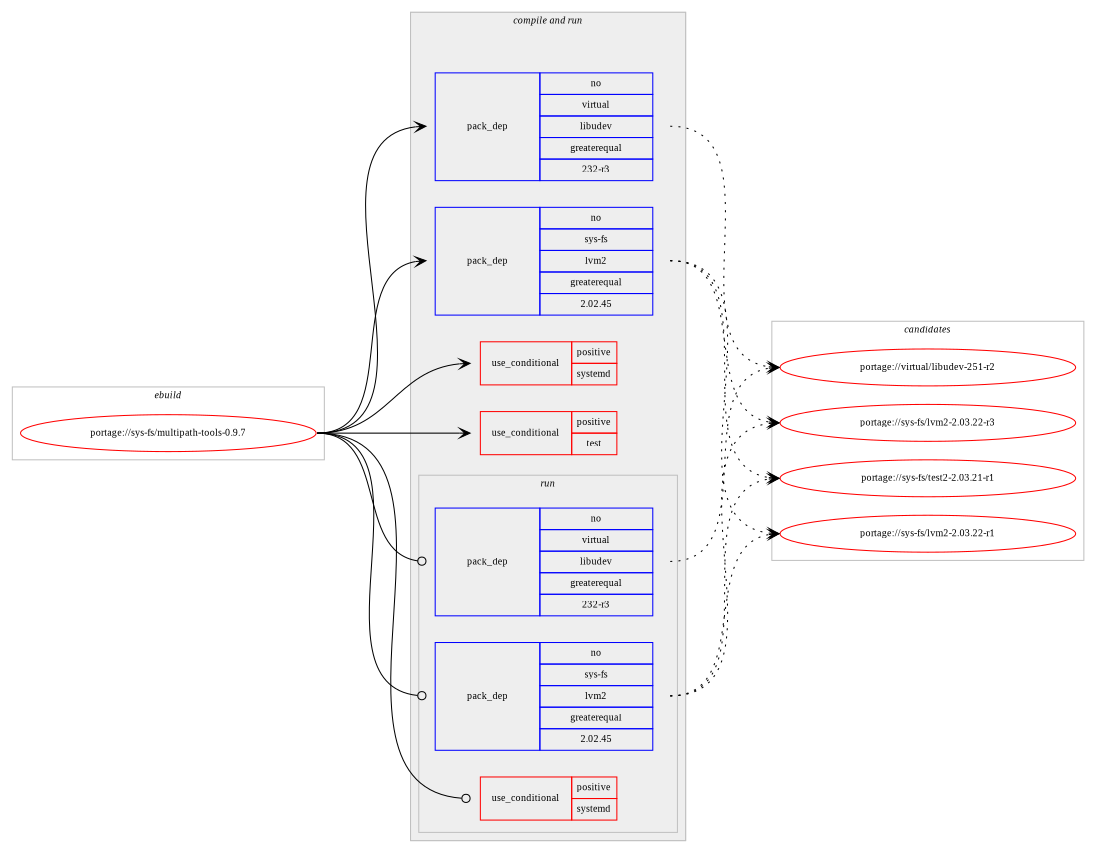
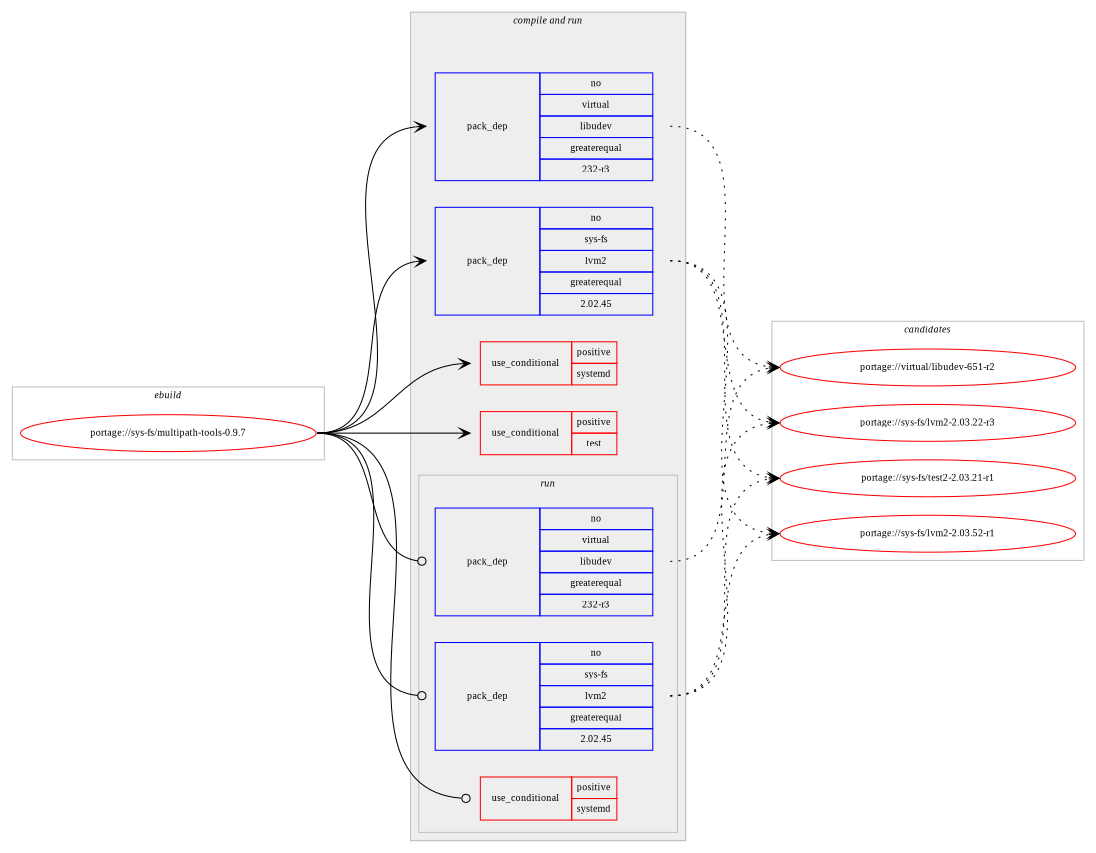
(928, 367) -> (928, 367)
(928, 534) -> (928, 534)
